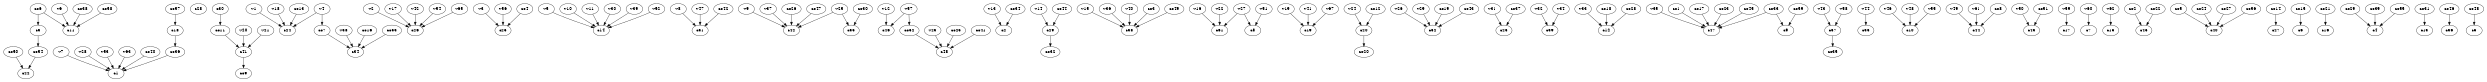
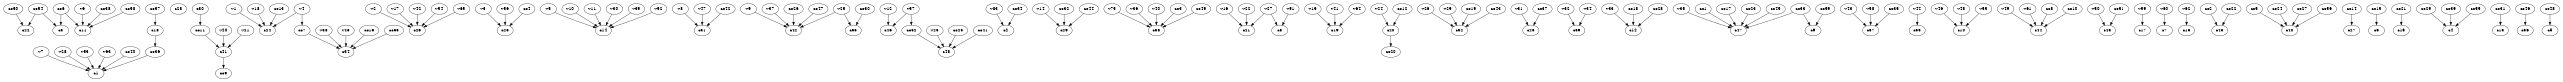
(992, 9) -> (994, 9)
(1085, 9) -> (1112, 9)
(1330, 9) -> (1357, 9)
none -> (2073, 9)
none -> (346, 30)
(1220, 30) -> (1247, 30)
(38, 40) -> (48, 19)
(1050, 40) -> (1064, 18)
(1833, 40) -> (1883, 19)
